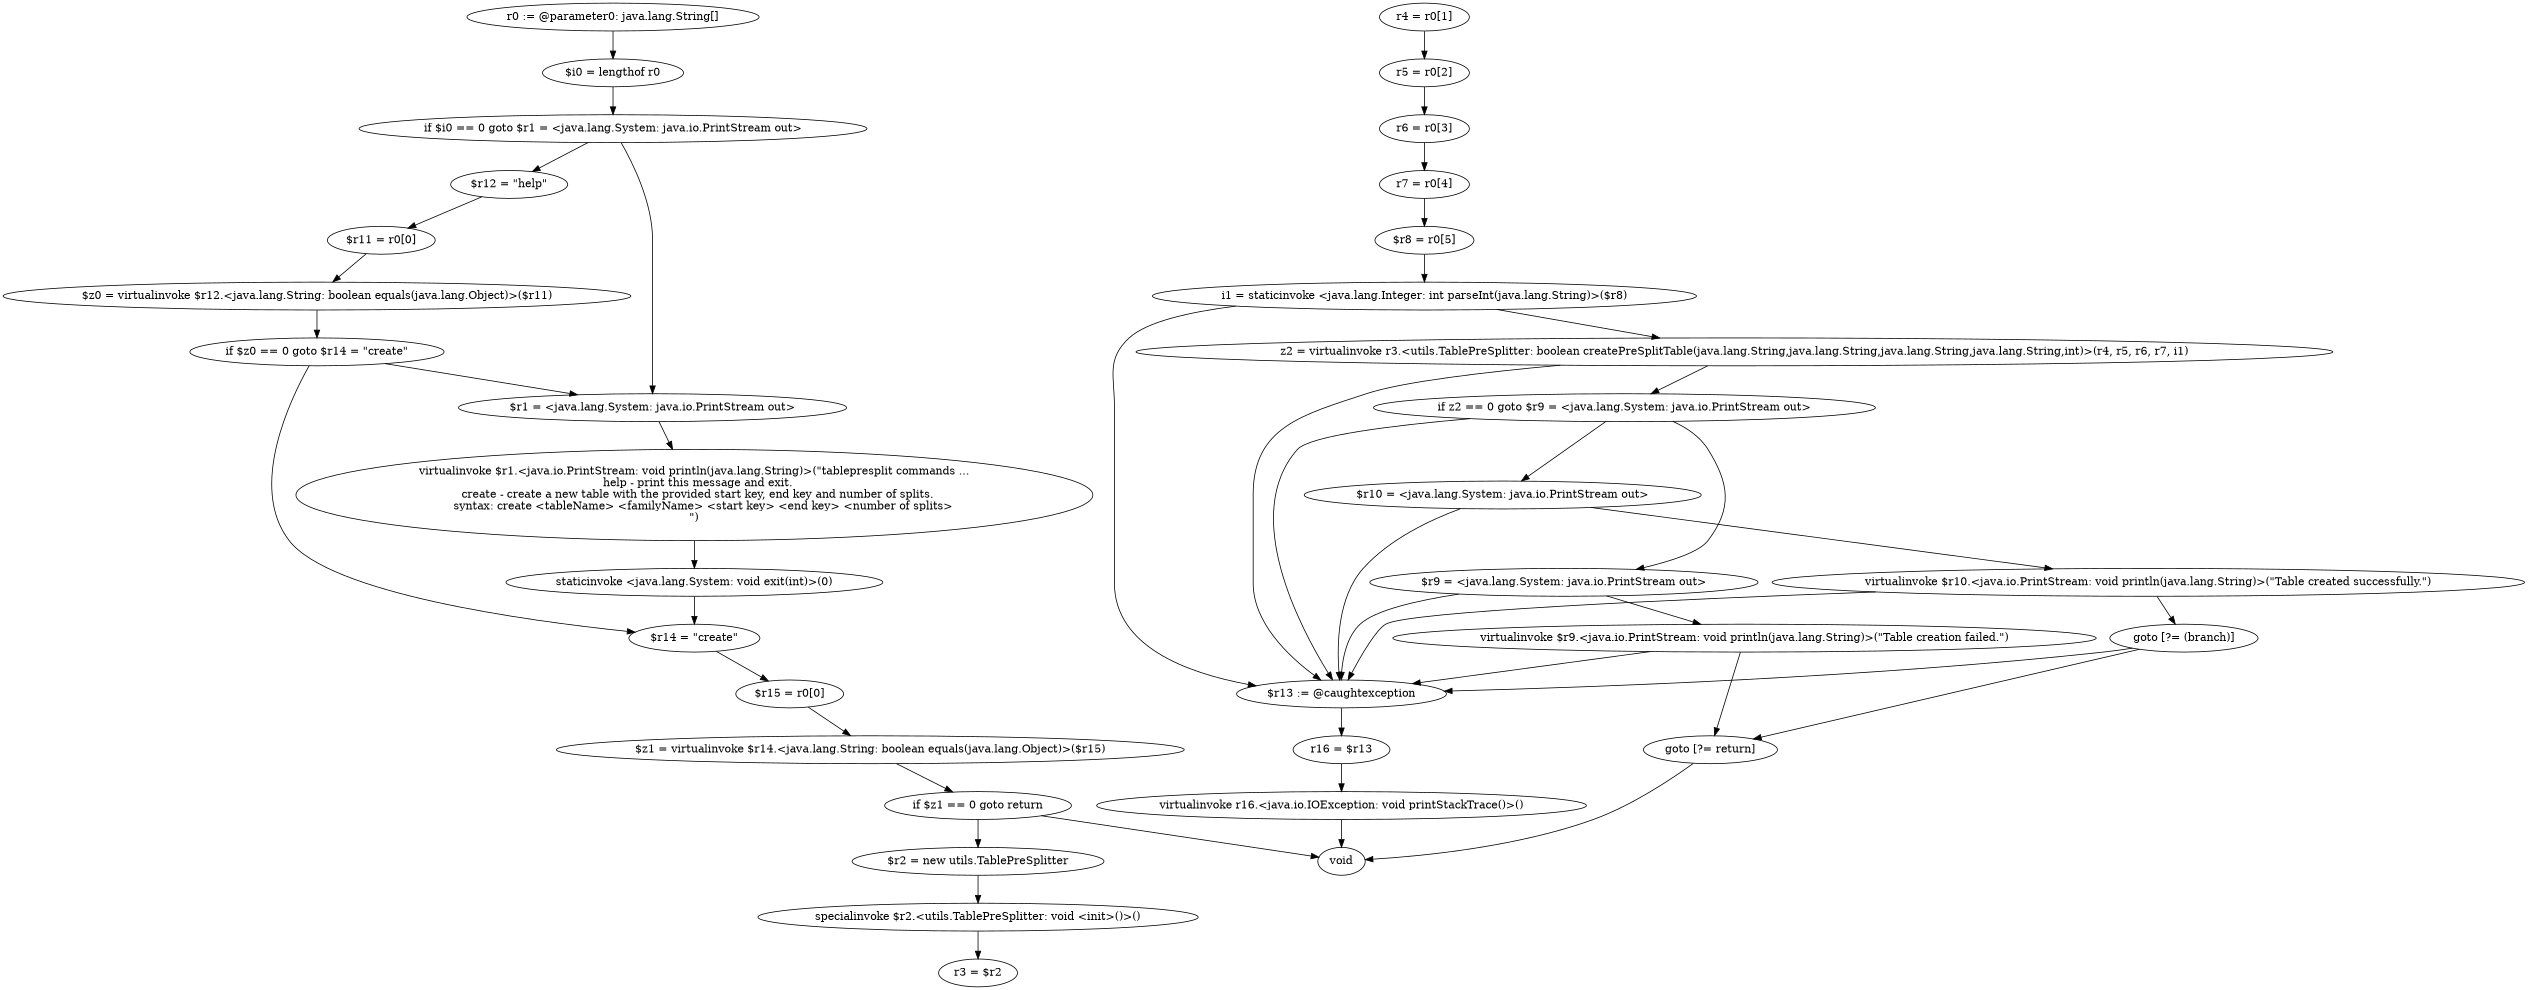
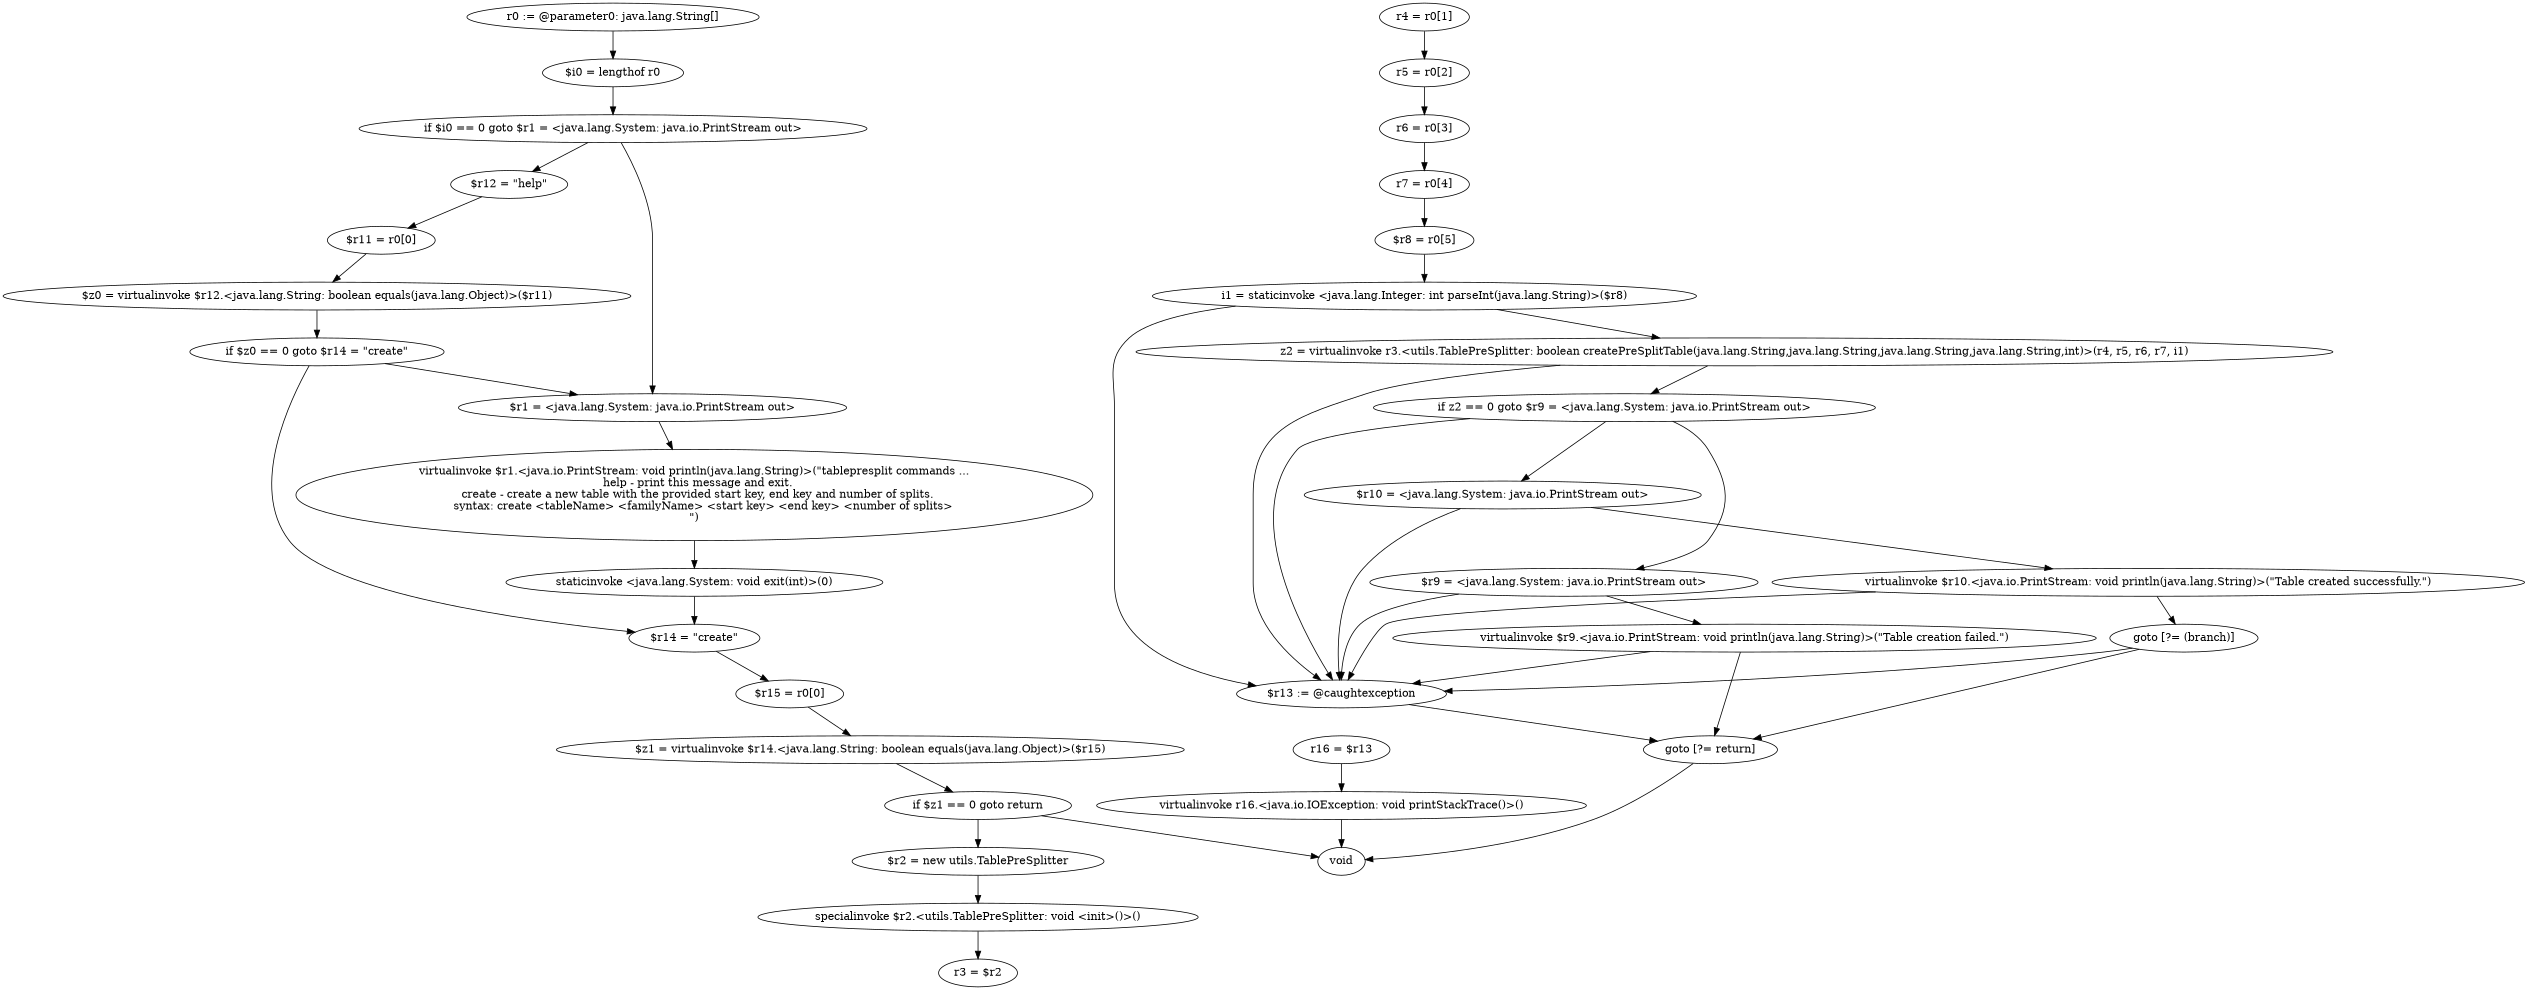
(1342, 718) -> (1529, 722)
